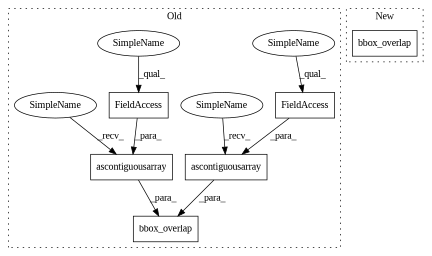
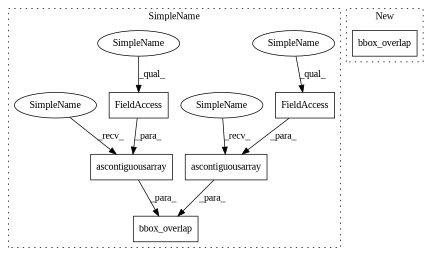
(175, 17) -> (175, 17)
